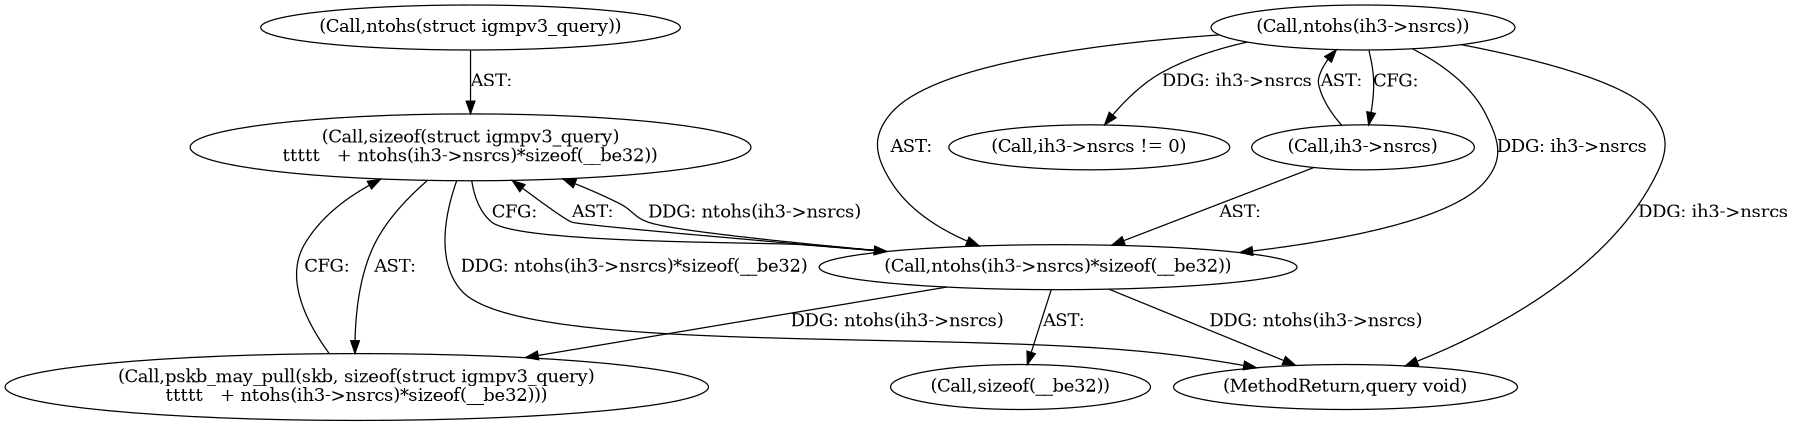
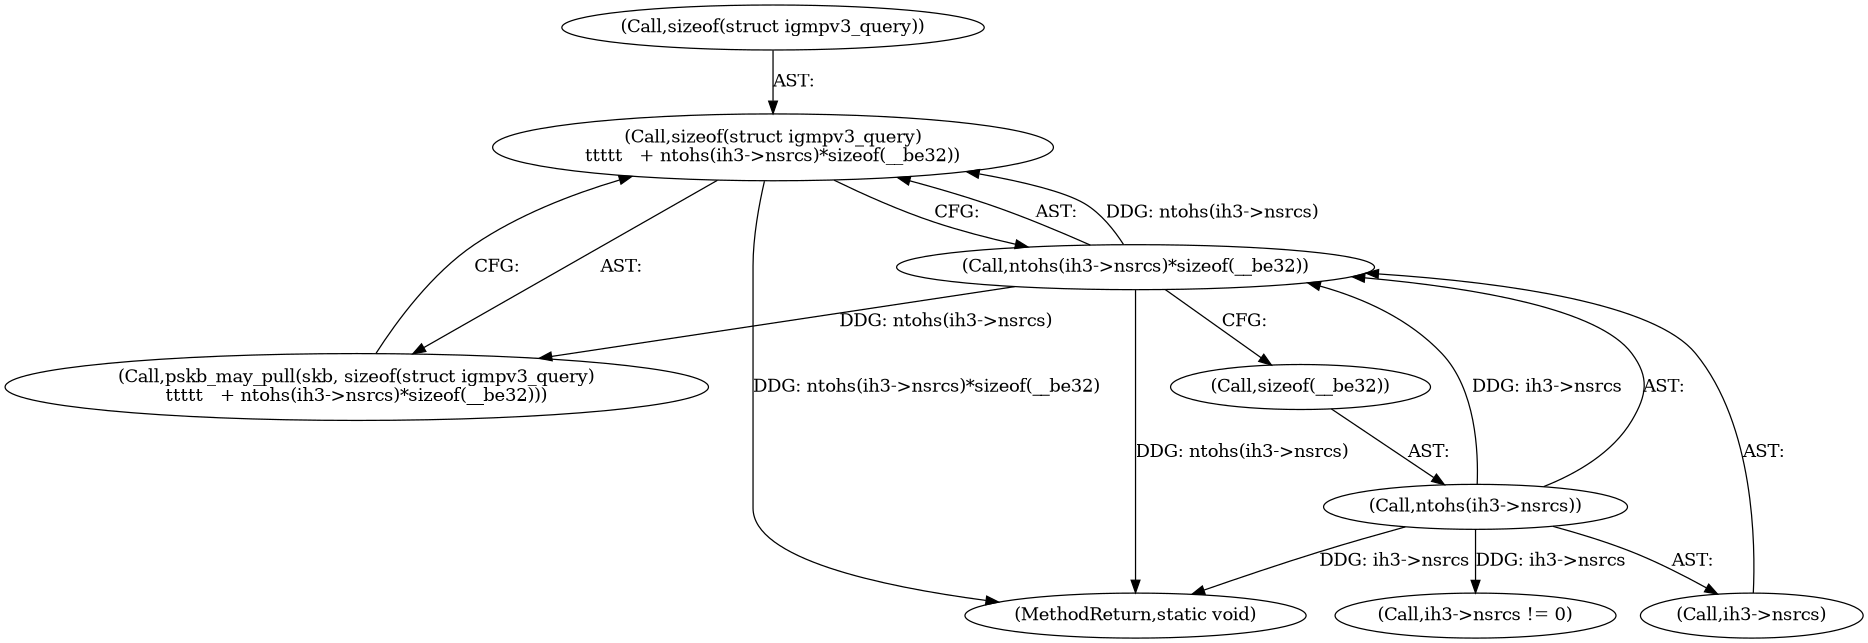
(471, 28) -> (773, 28)
(1399, 82) -> (1696, 561)
(1322, 94) -> (1383, 443)
(1067, 322) -> (1247, 322)
(1346, 387) -> (1136, 616)
